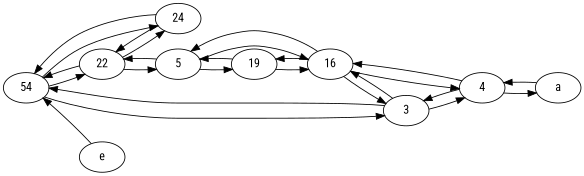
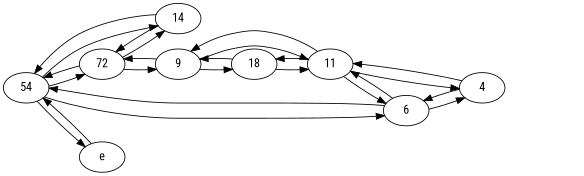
(178, 19) -> (178, 19)
(102, 64) -> (102, 64)
(178, 64) -> (178, 64)
(254, 64) -> (254, 64)
(330, 64) -> (330, 64)
(558, 88) -> none
(406, 111) -> (406, 111)
none -> (57, 122)
